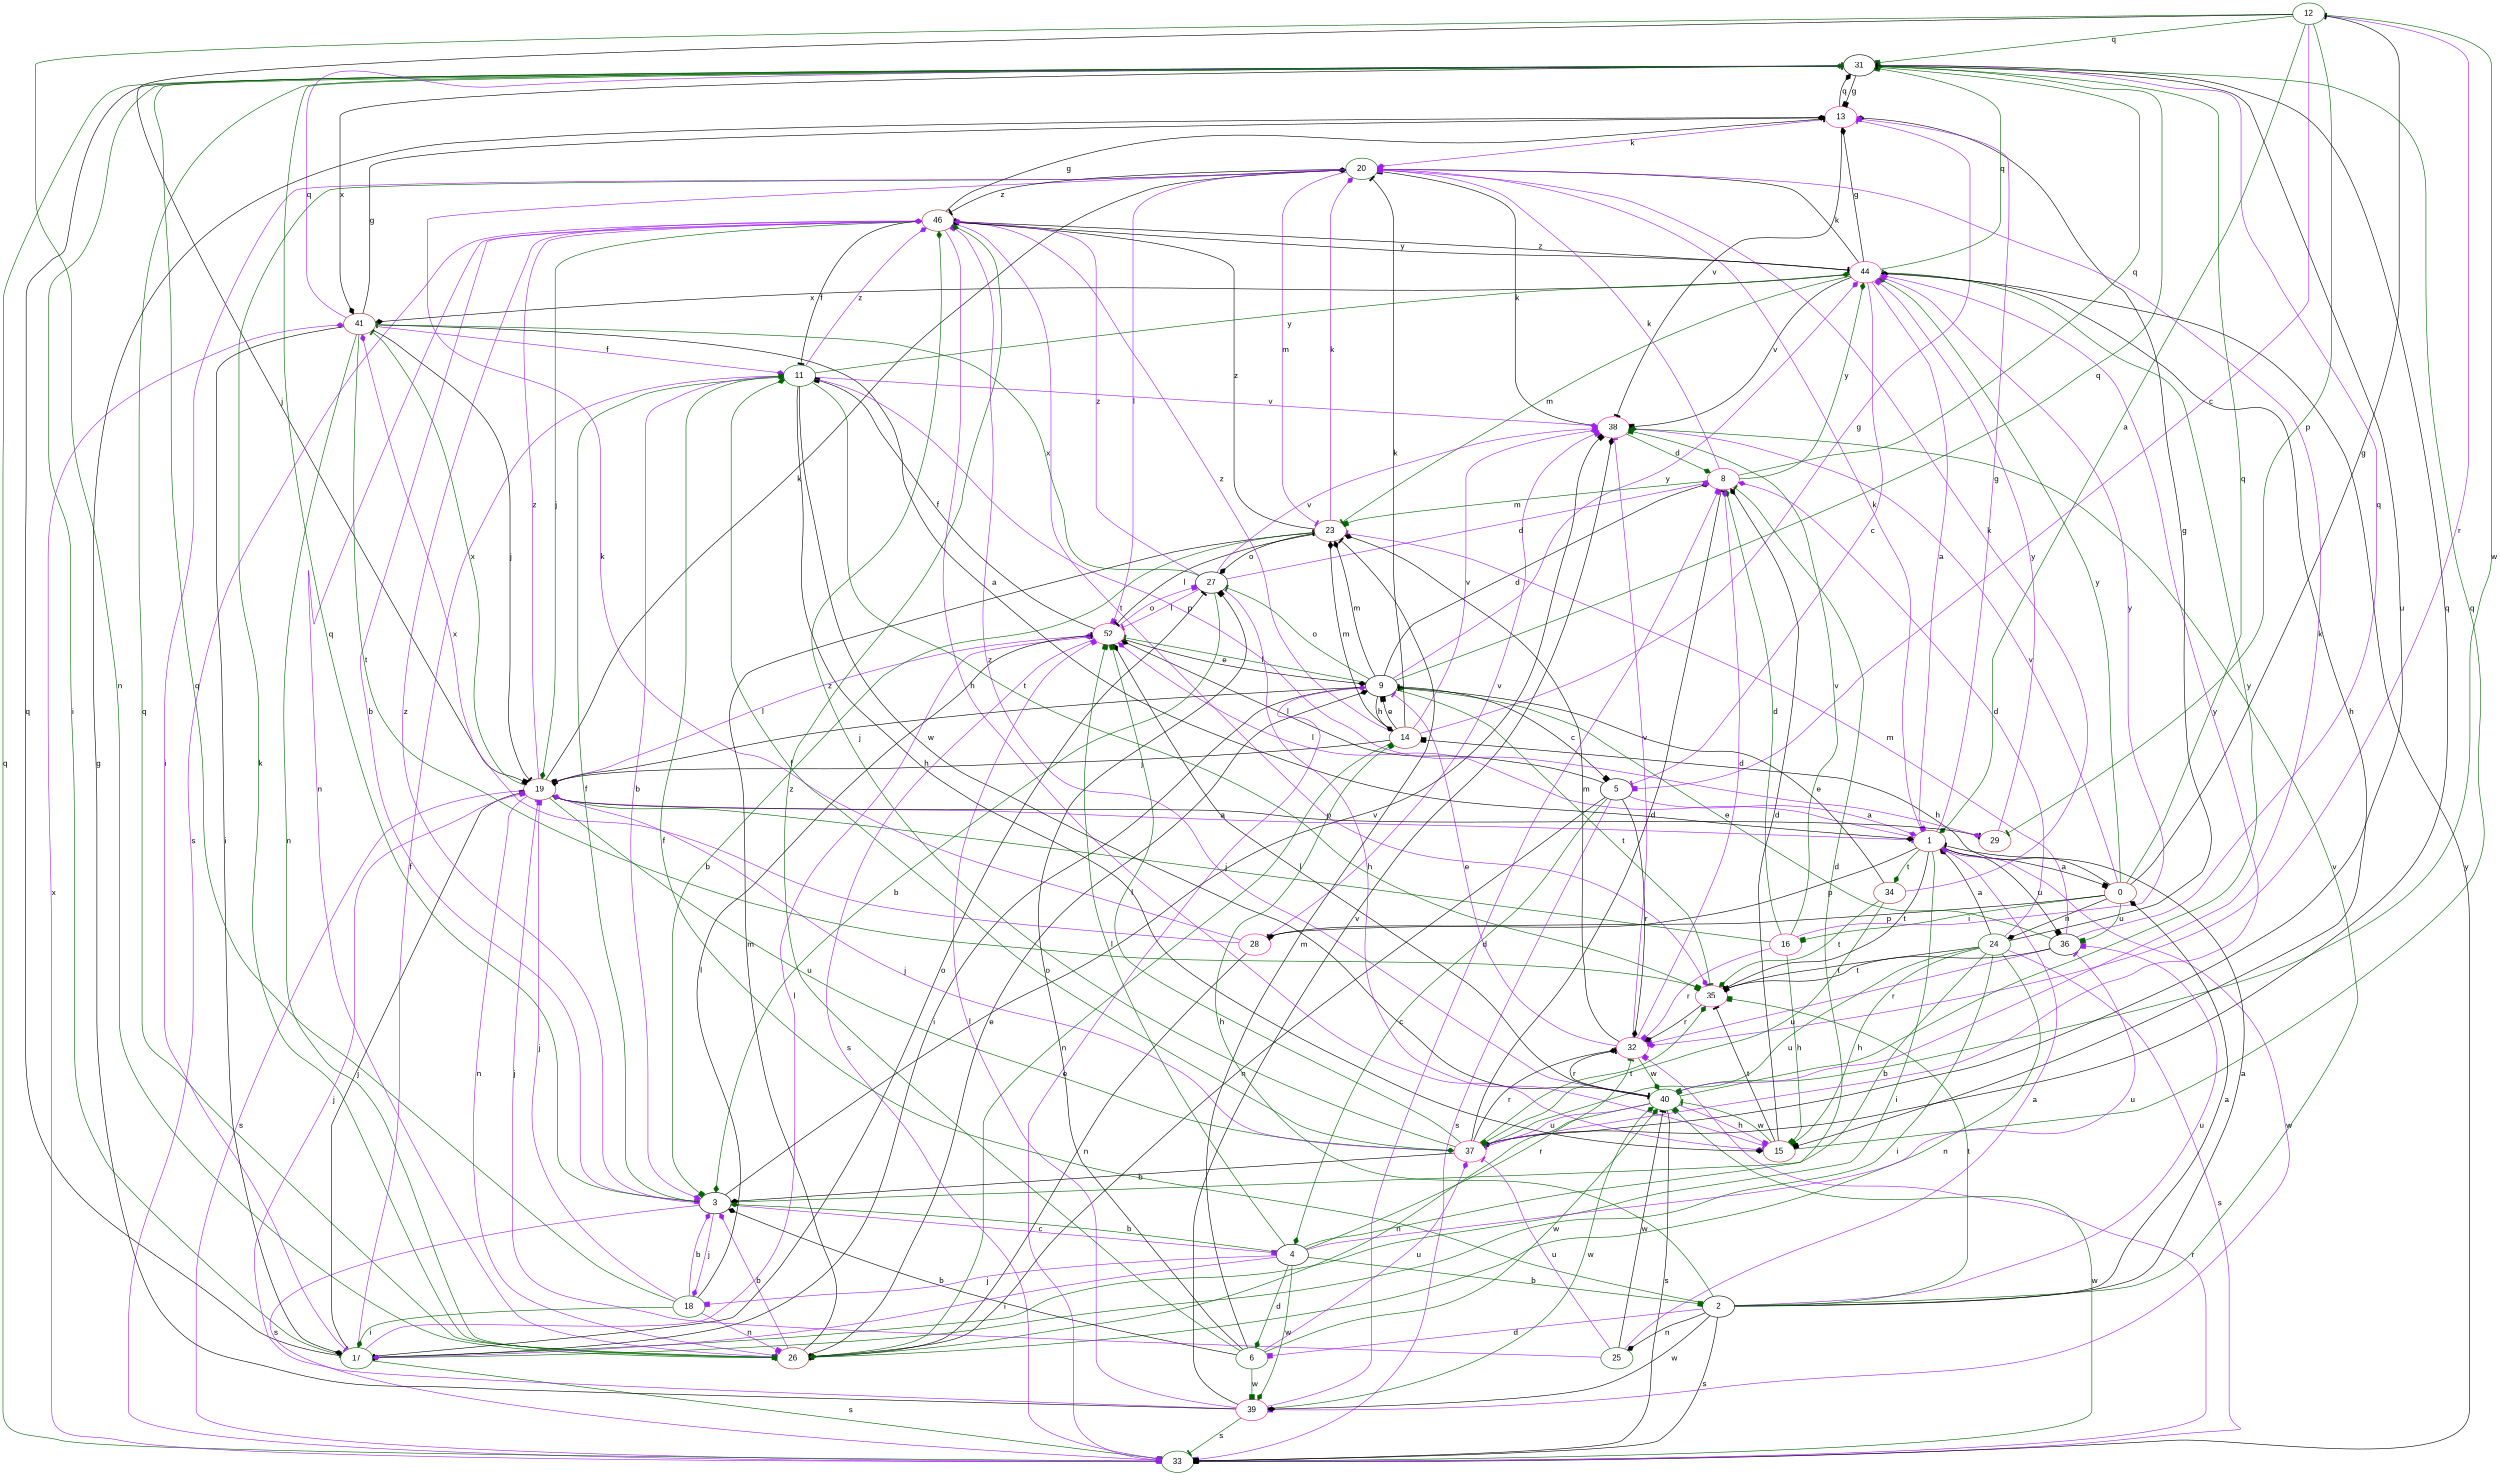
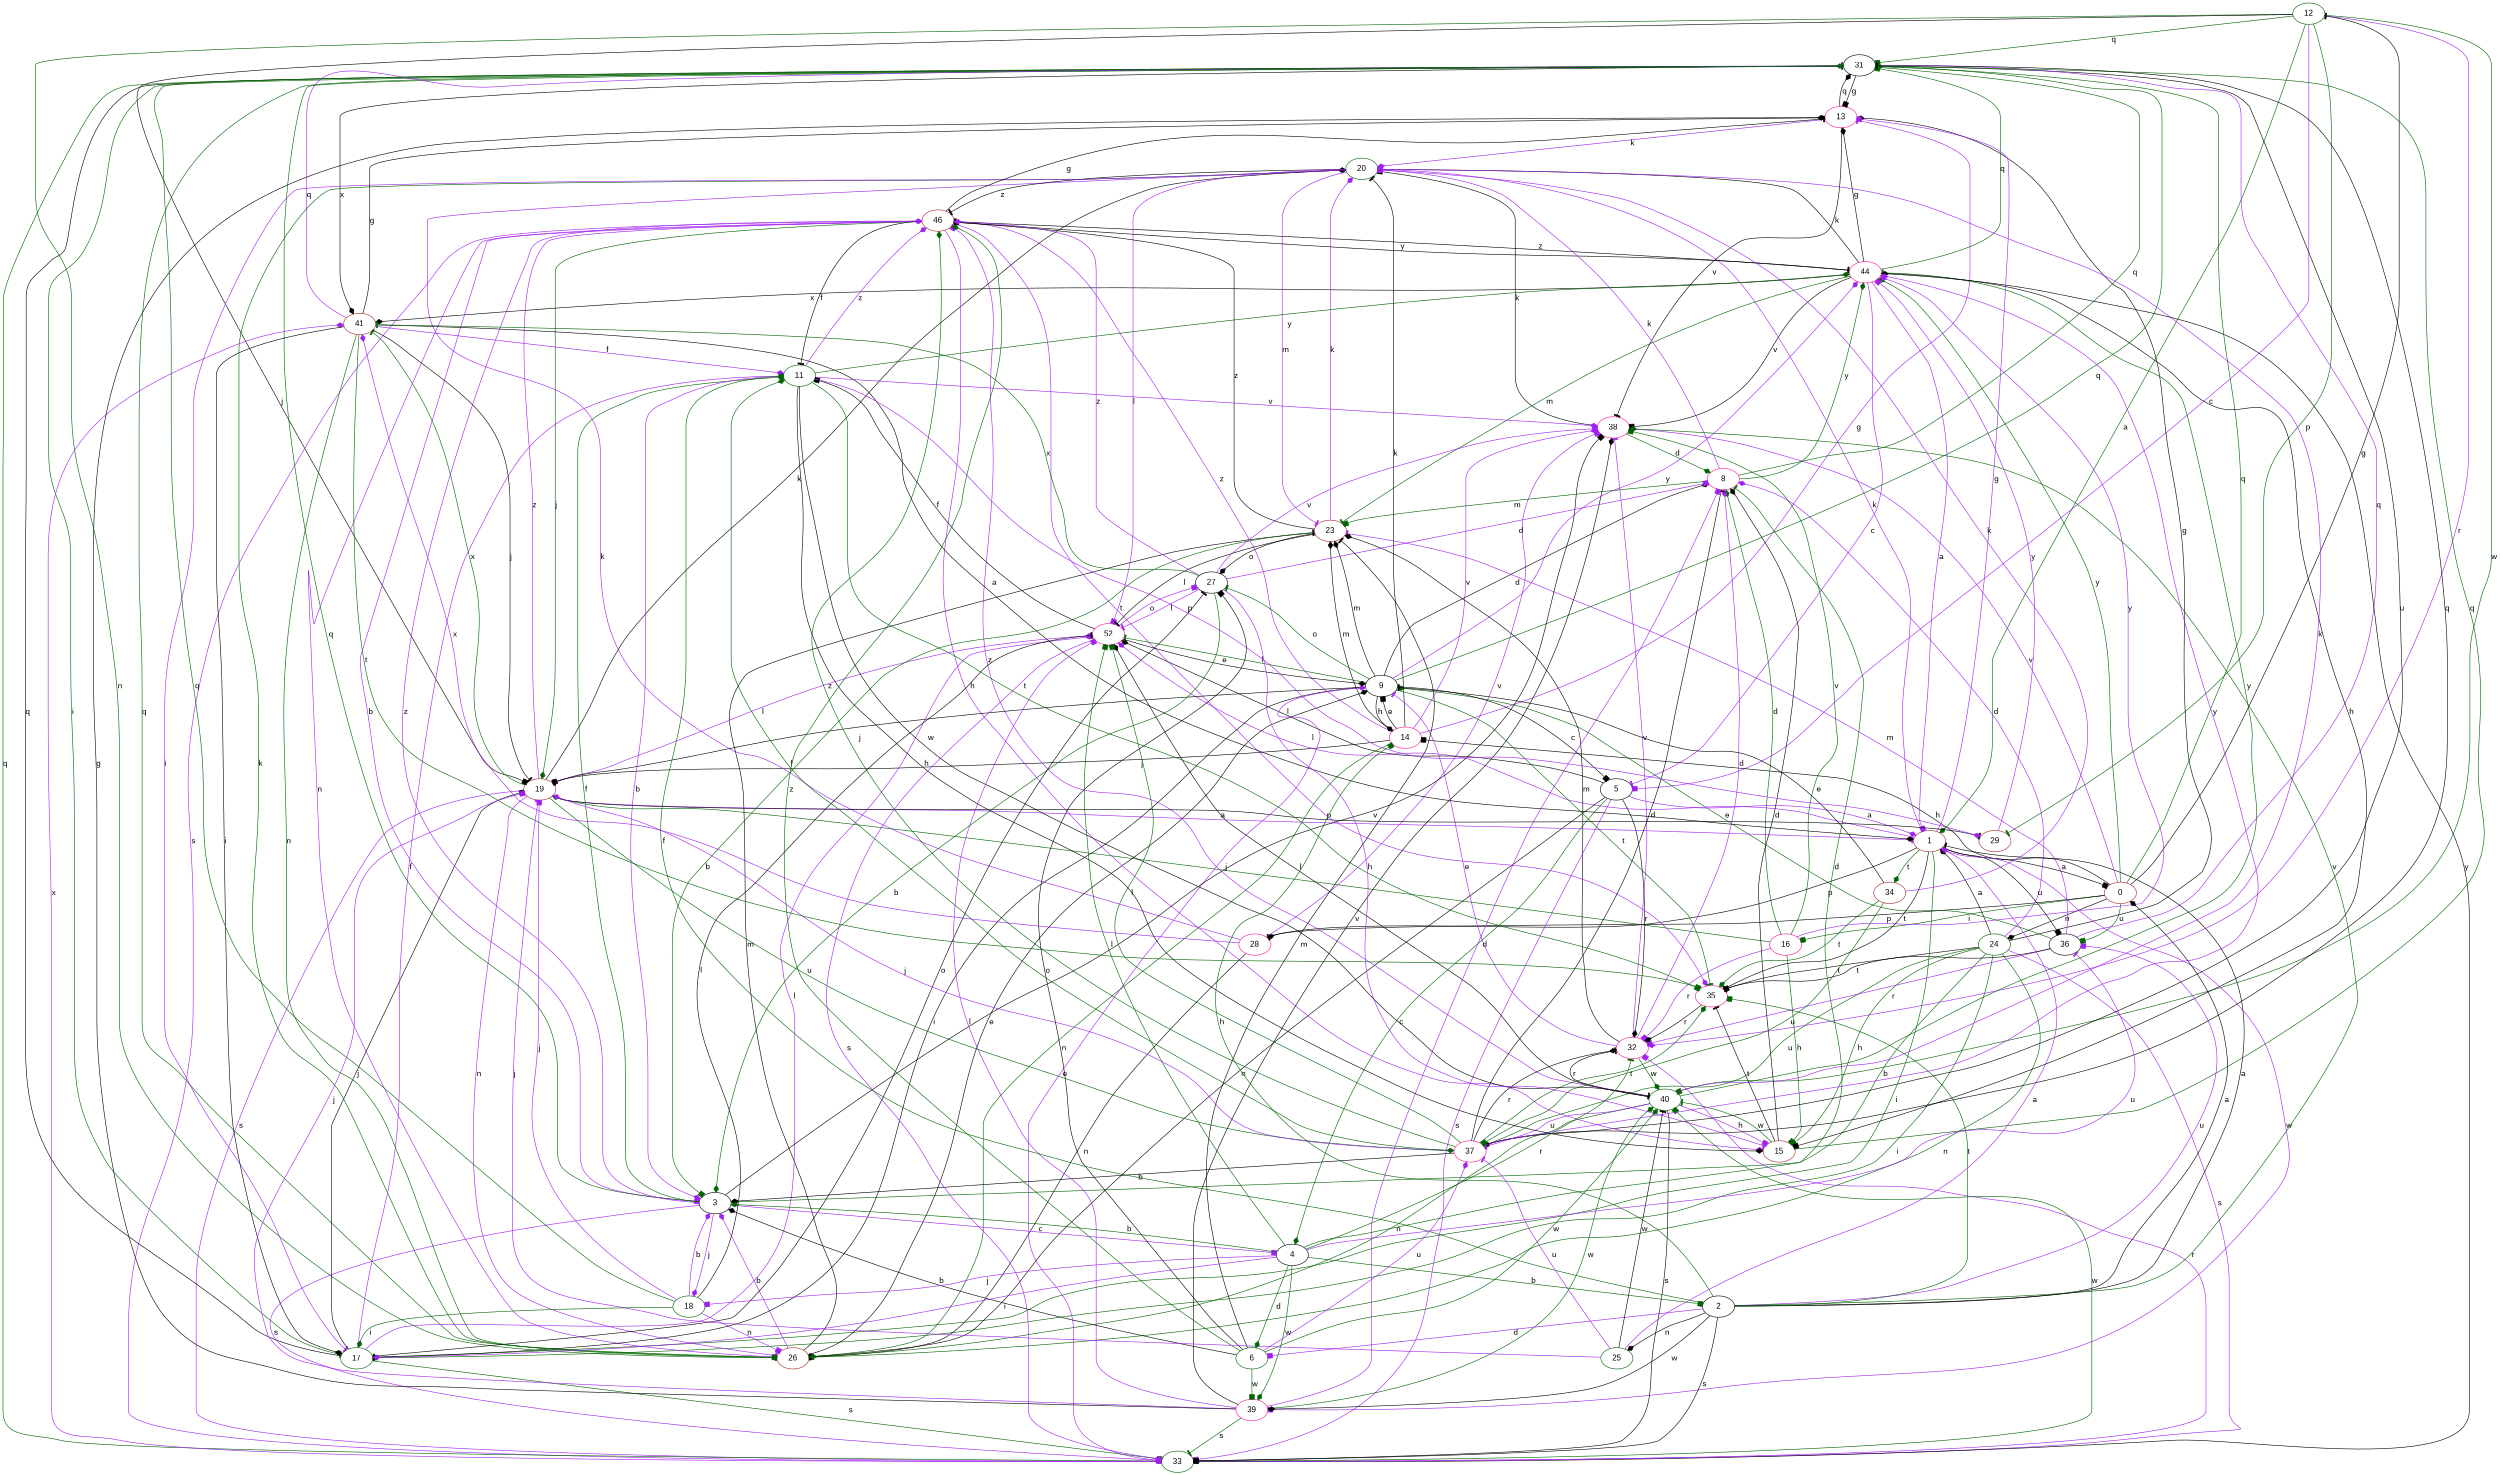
(1405, 738) -> (1405, 738)
